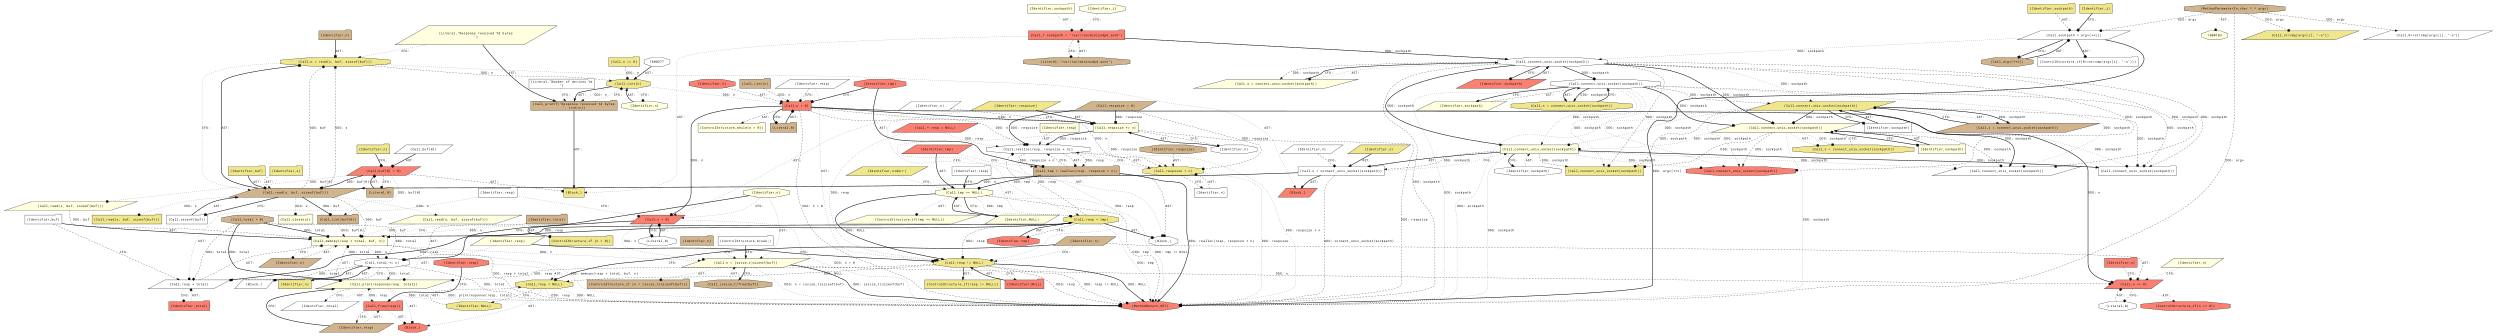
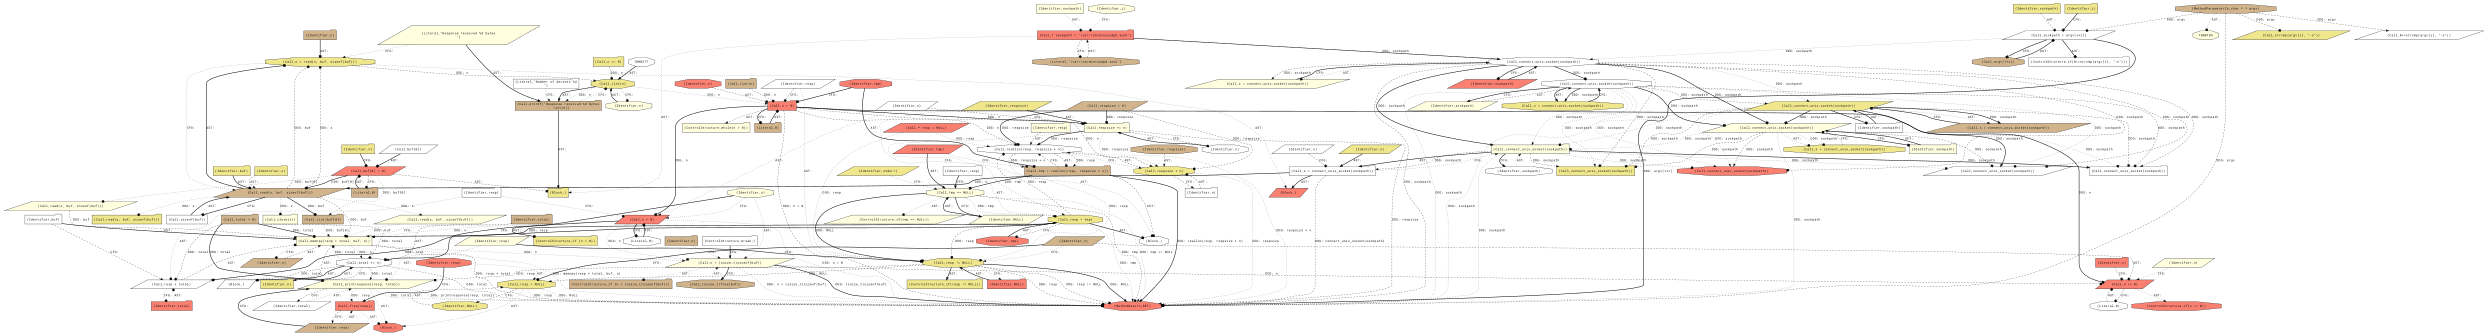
(248, 220) -> (240, 220)
